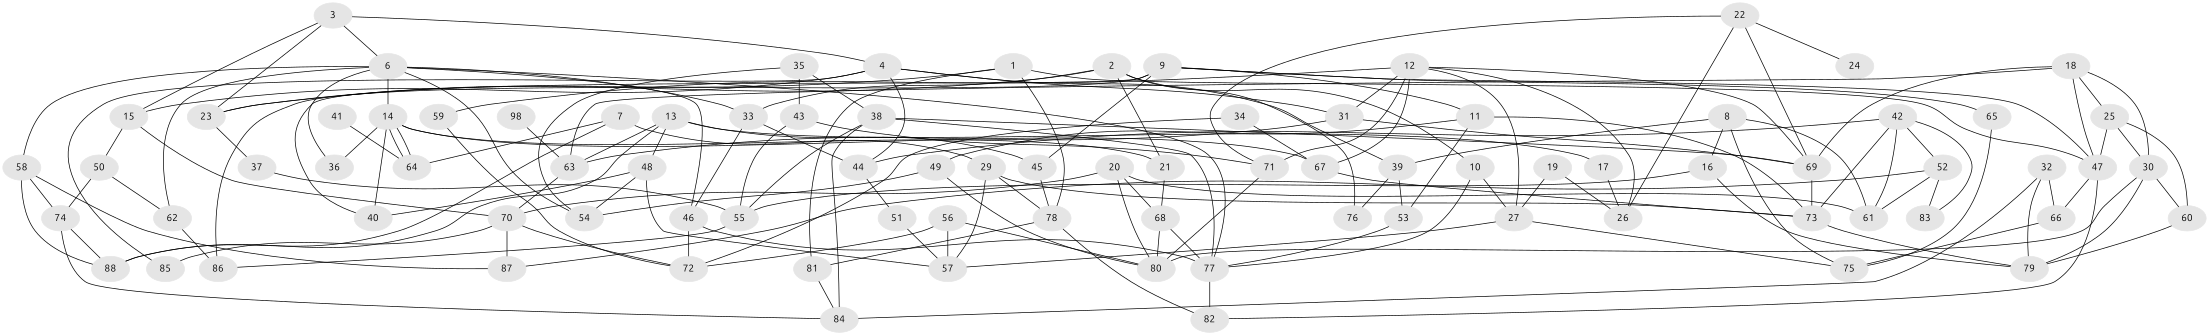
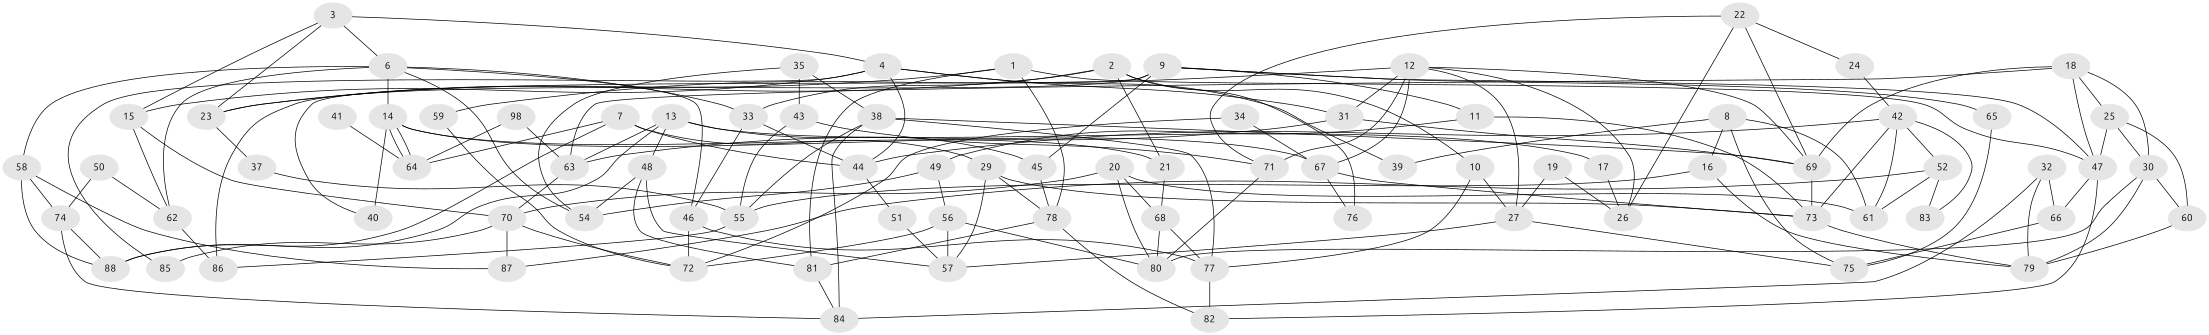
none -> (1870, 84)
(887, 97) -> none
(114, 142) -> (150, 168)
none -> (457, 146)
none -> (736, 151)
(334, 168) -> none
(1377, 192) -> (1335, 191)
(481, 201) -> (695, 248)
(1403, 218) -> none
(1036, 235) -> (942, 193)
